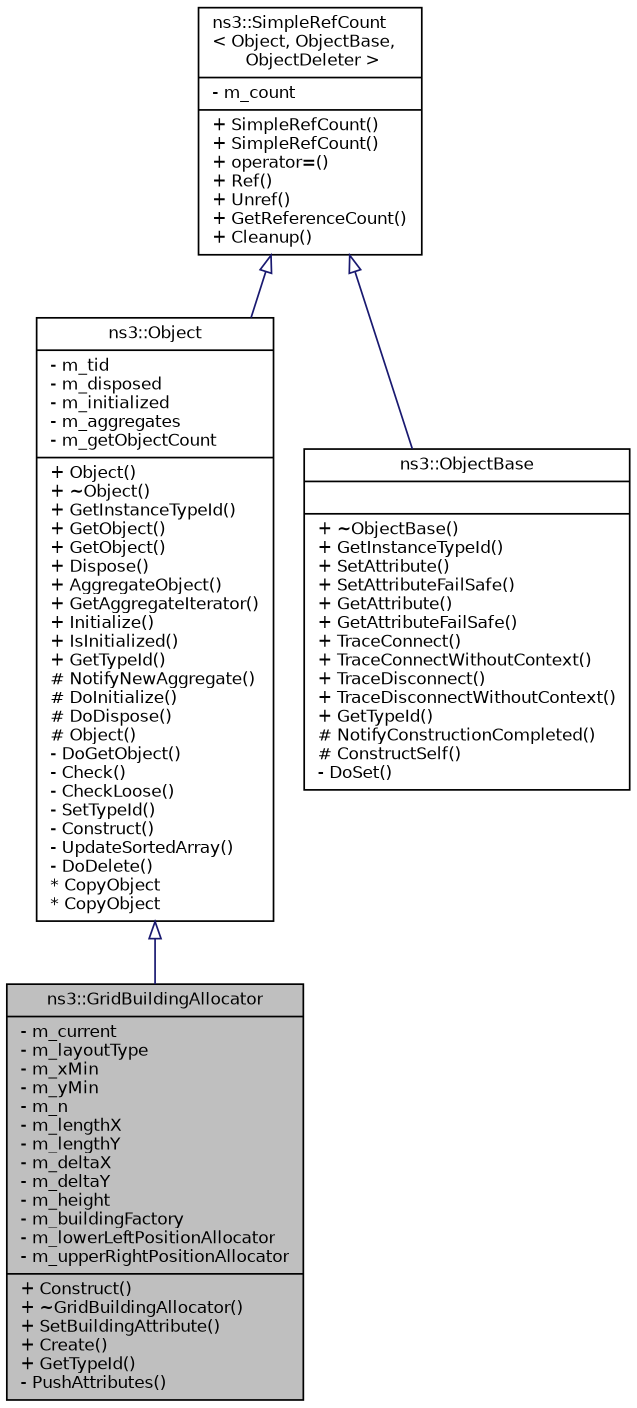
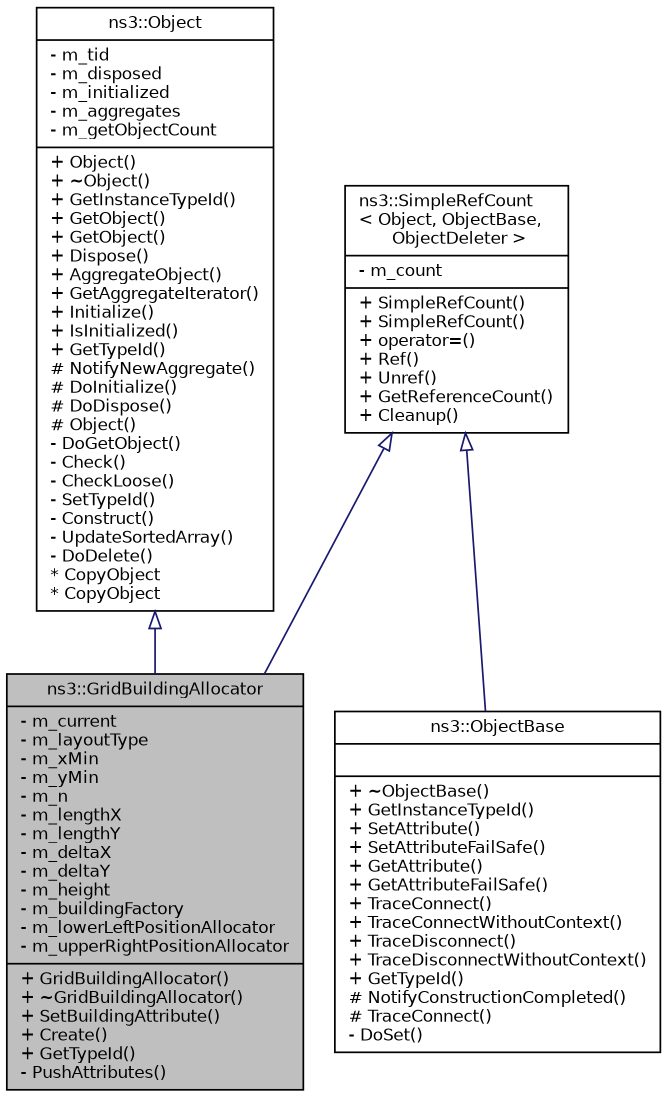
(258, 295) -> (324, 561)
(390, 754) -> (421, 1017)
(77, 1289) -> (125, 979)
